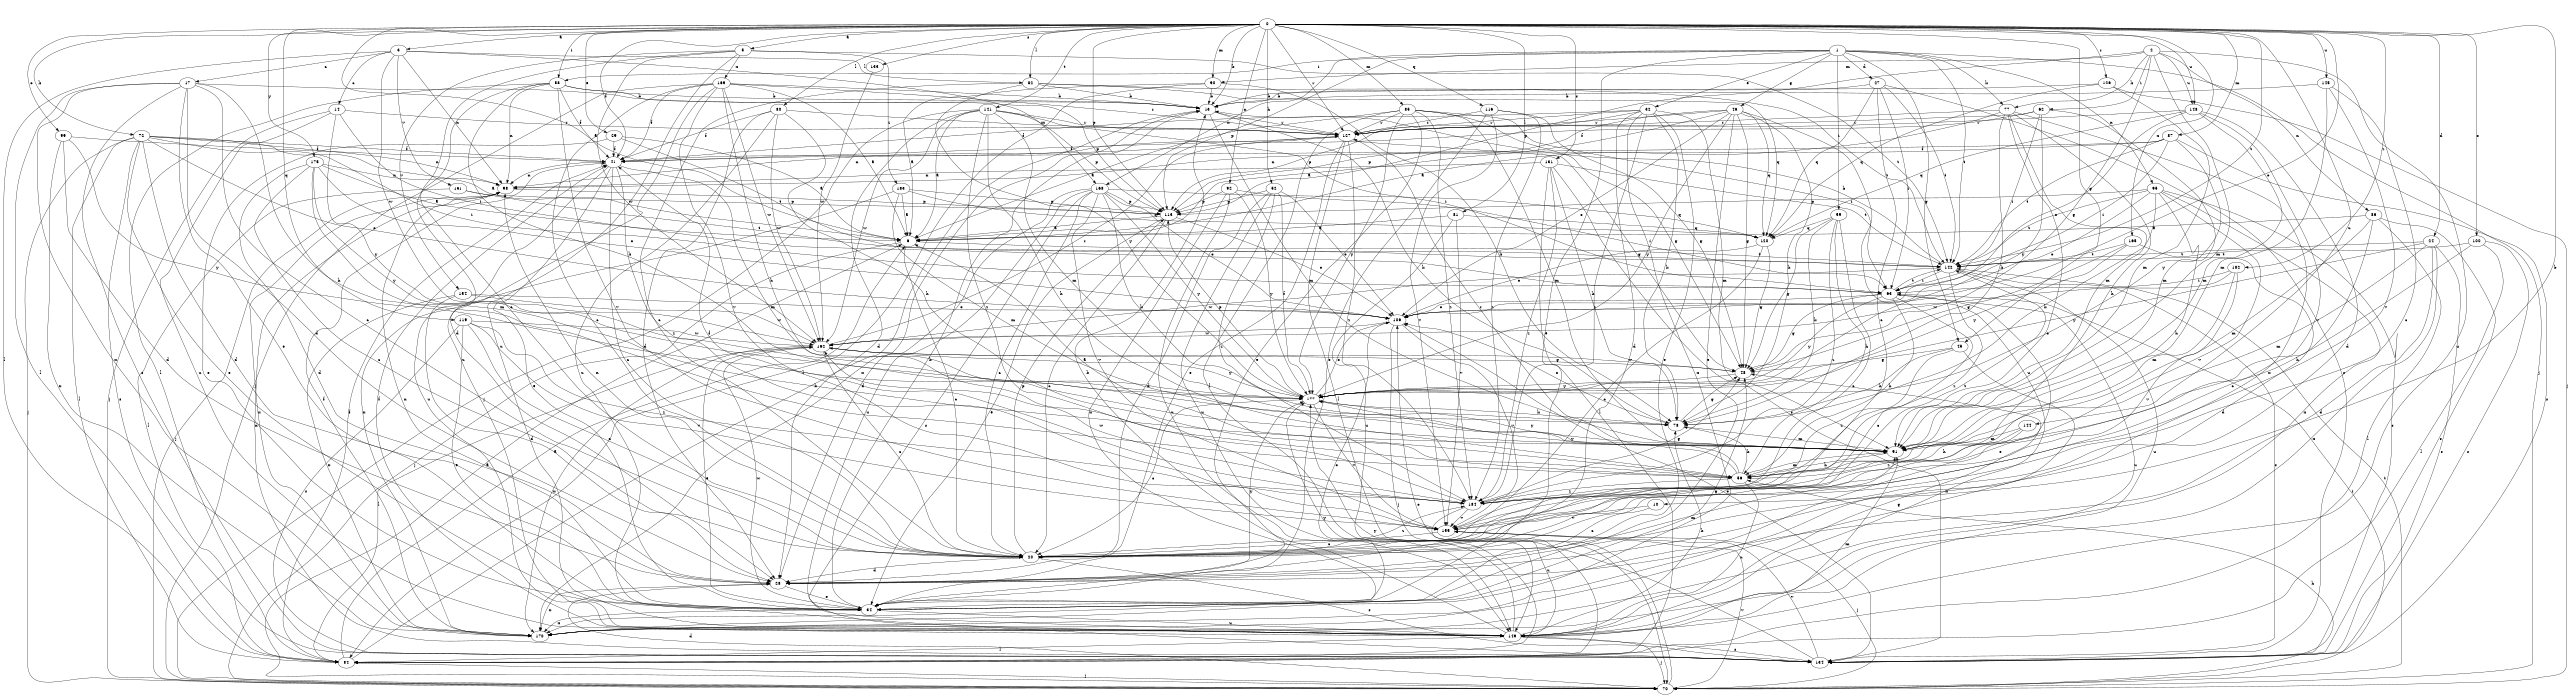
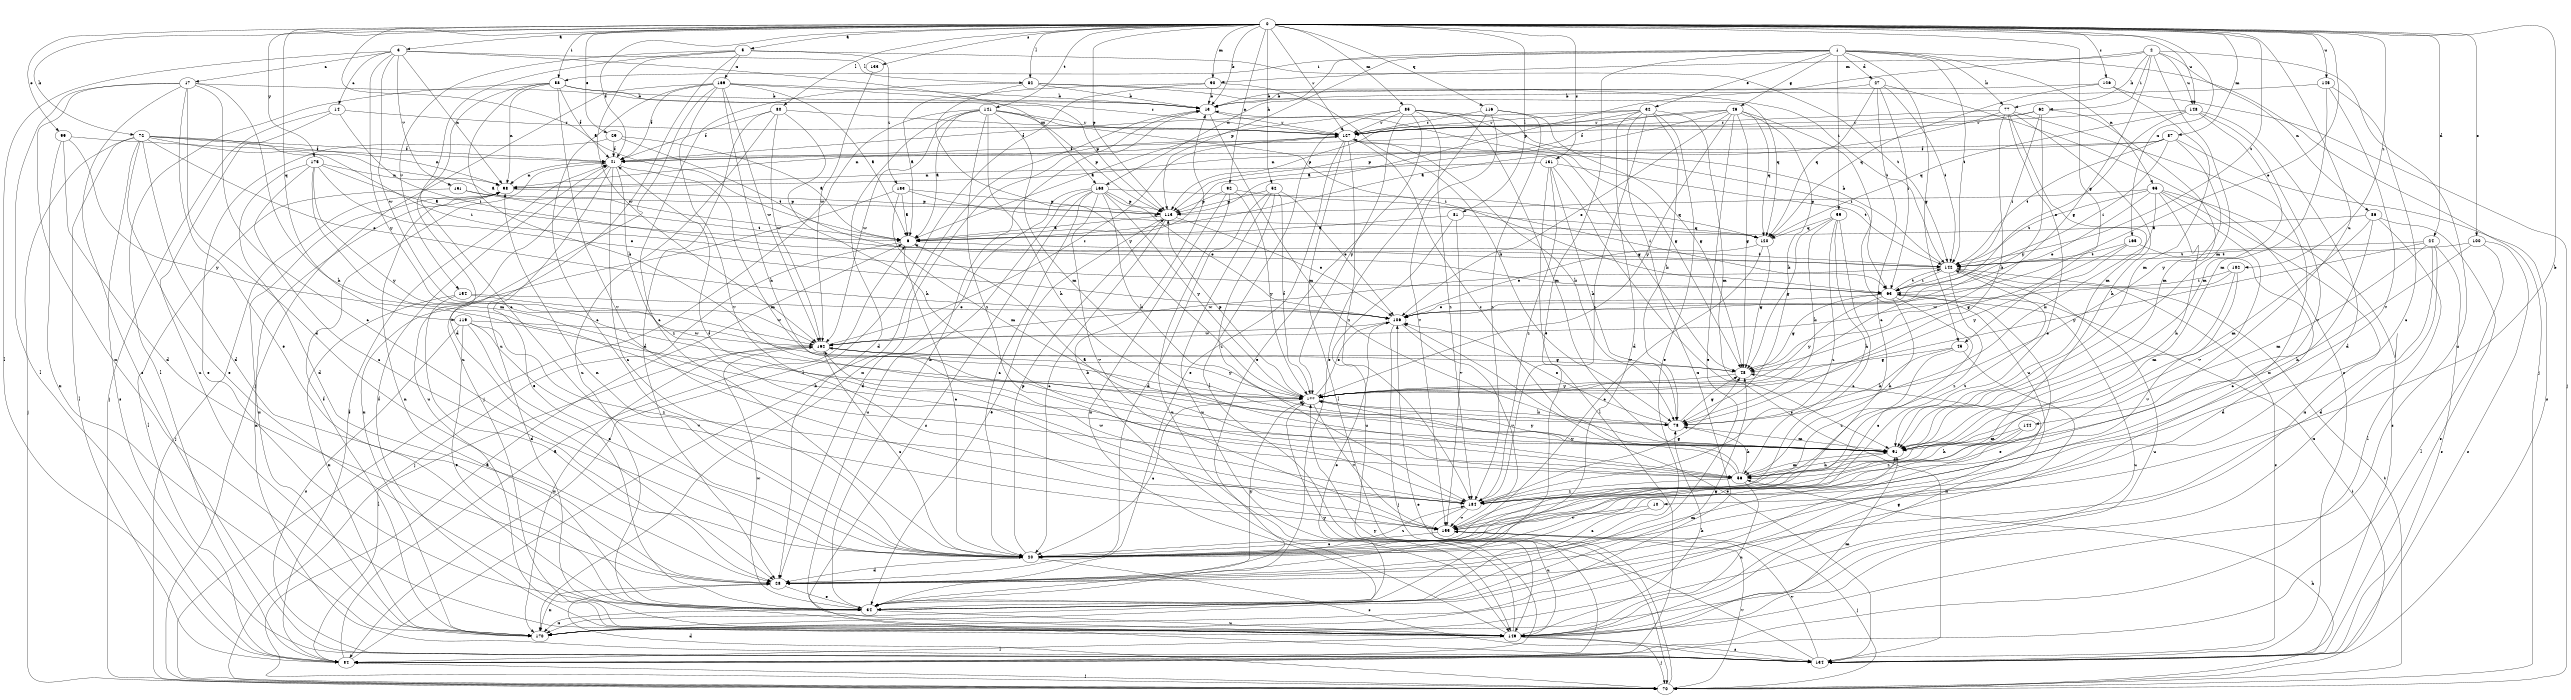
(1425, 276) -> (1532, 242)
(744, 347) -> (730, 335)
(708, 500) -> none
